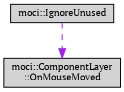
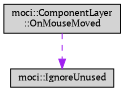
(62, 36) -> (62, 46)
